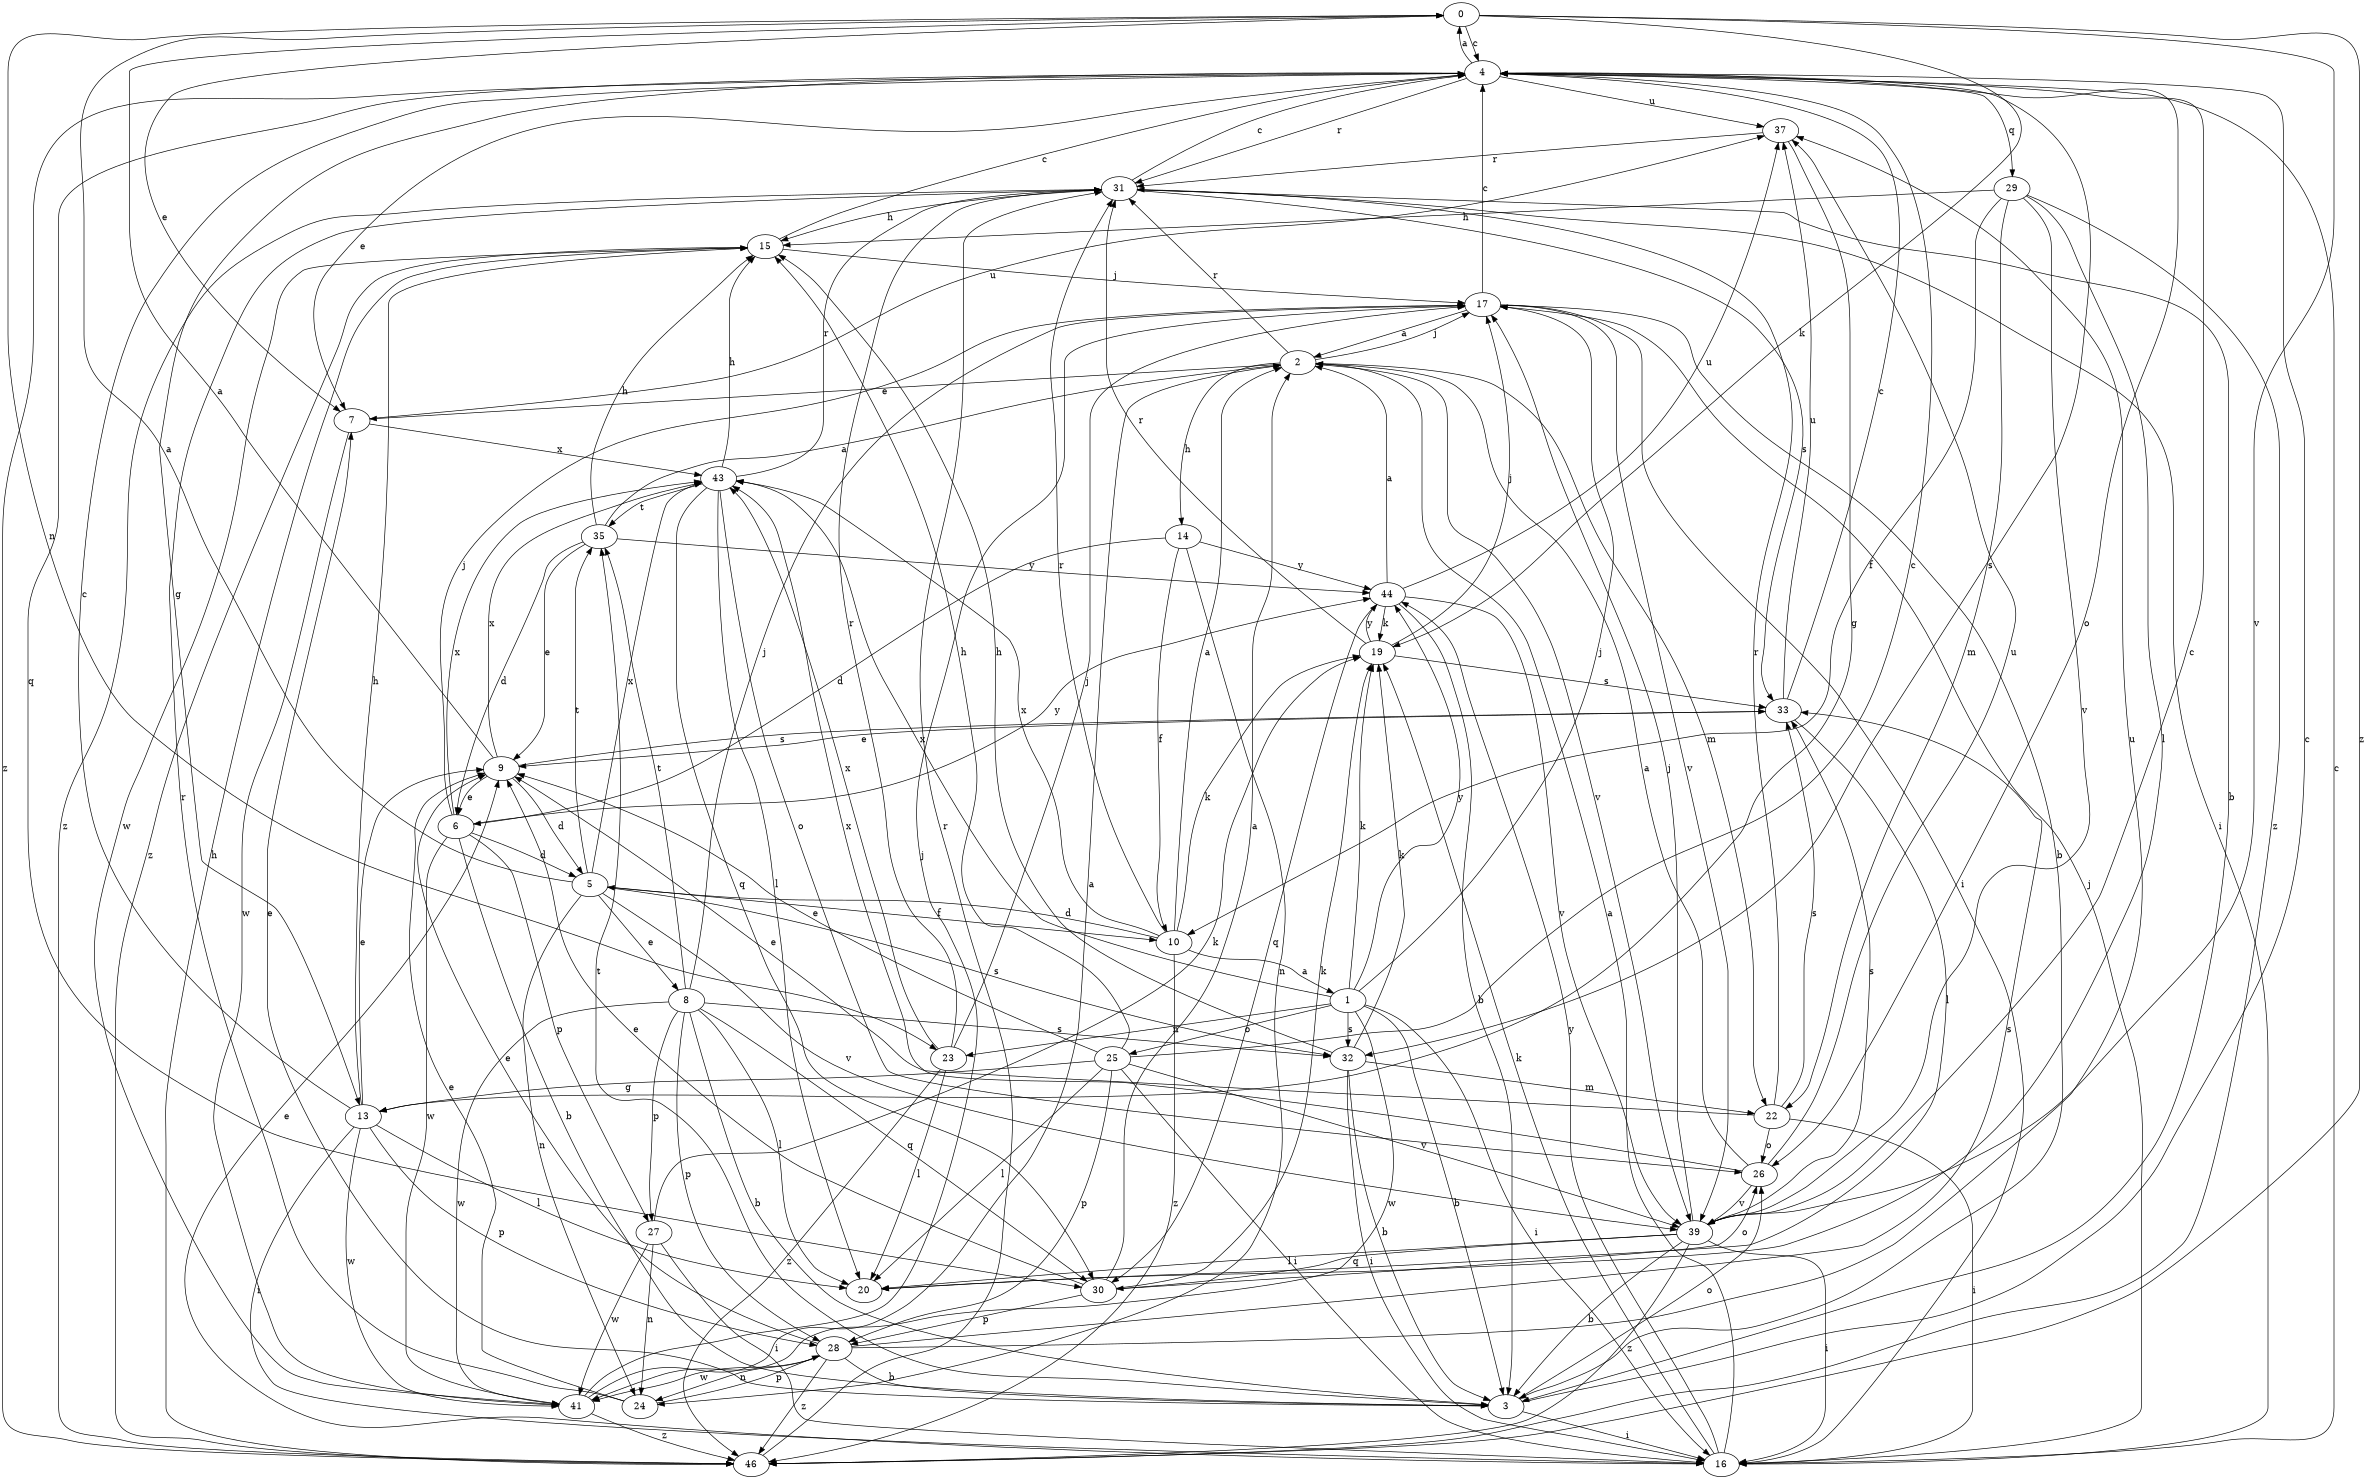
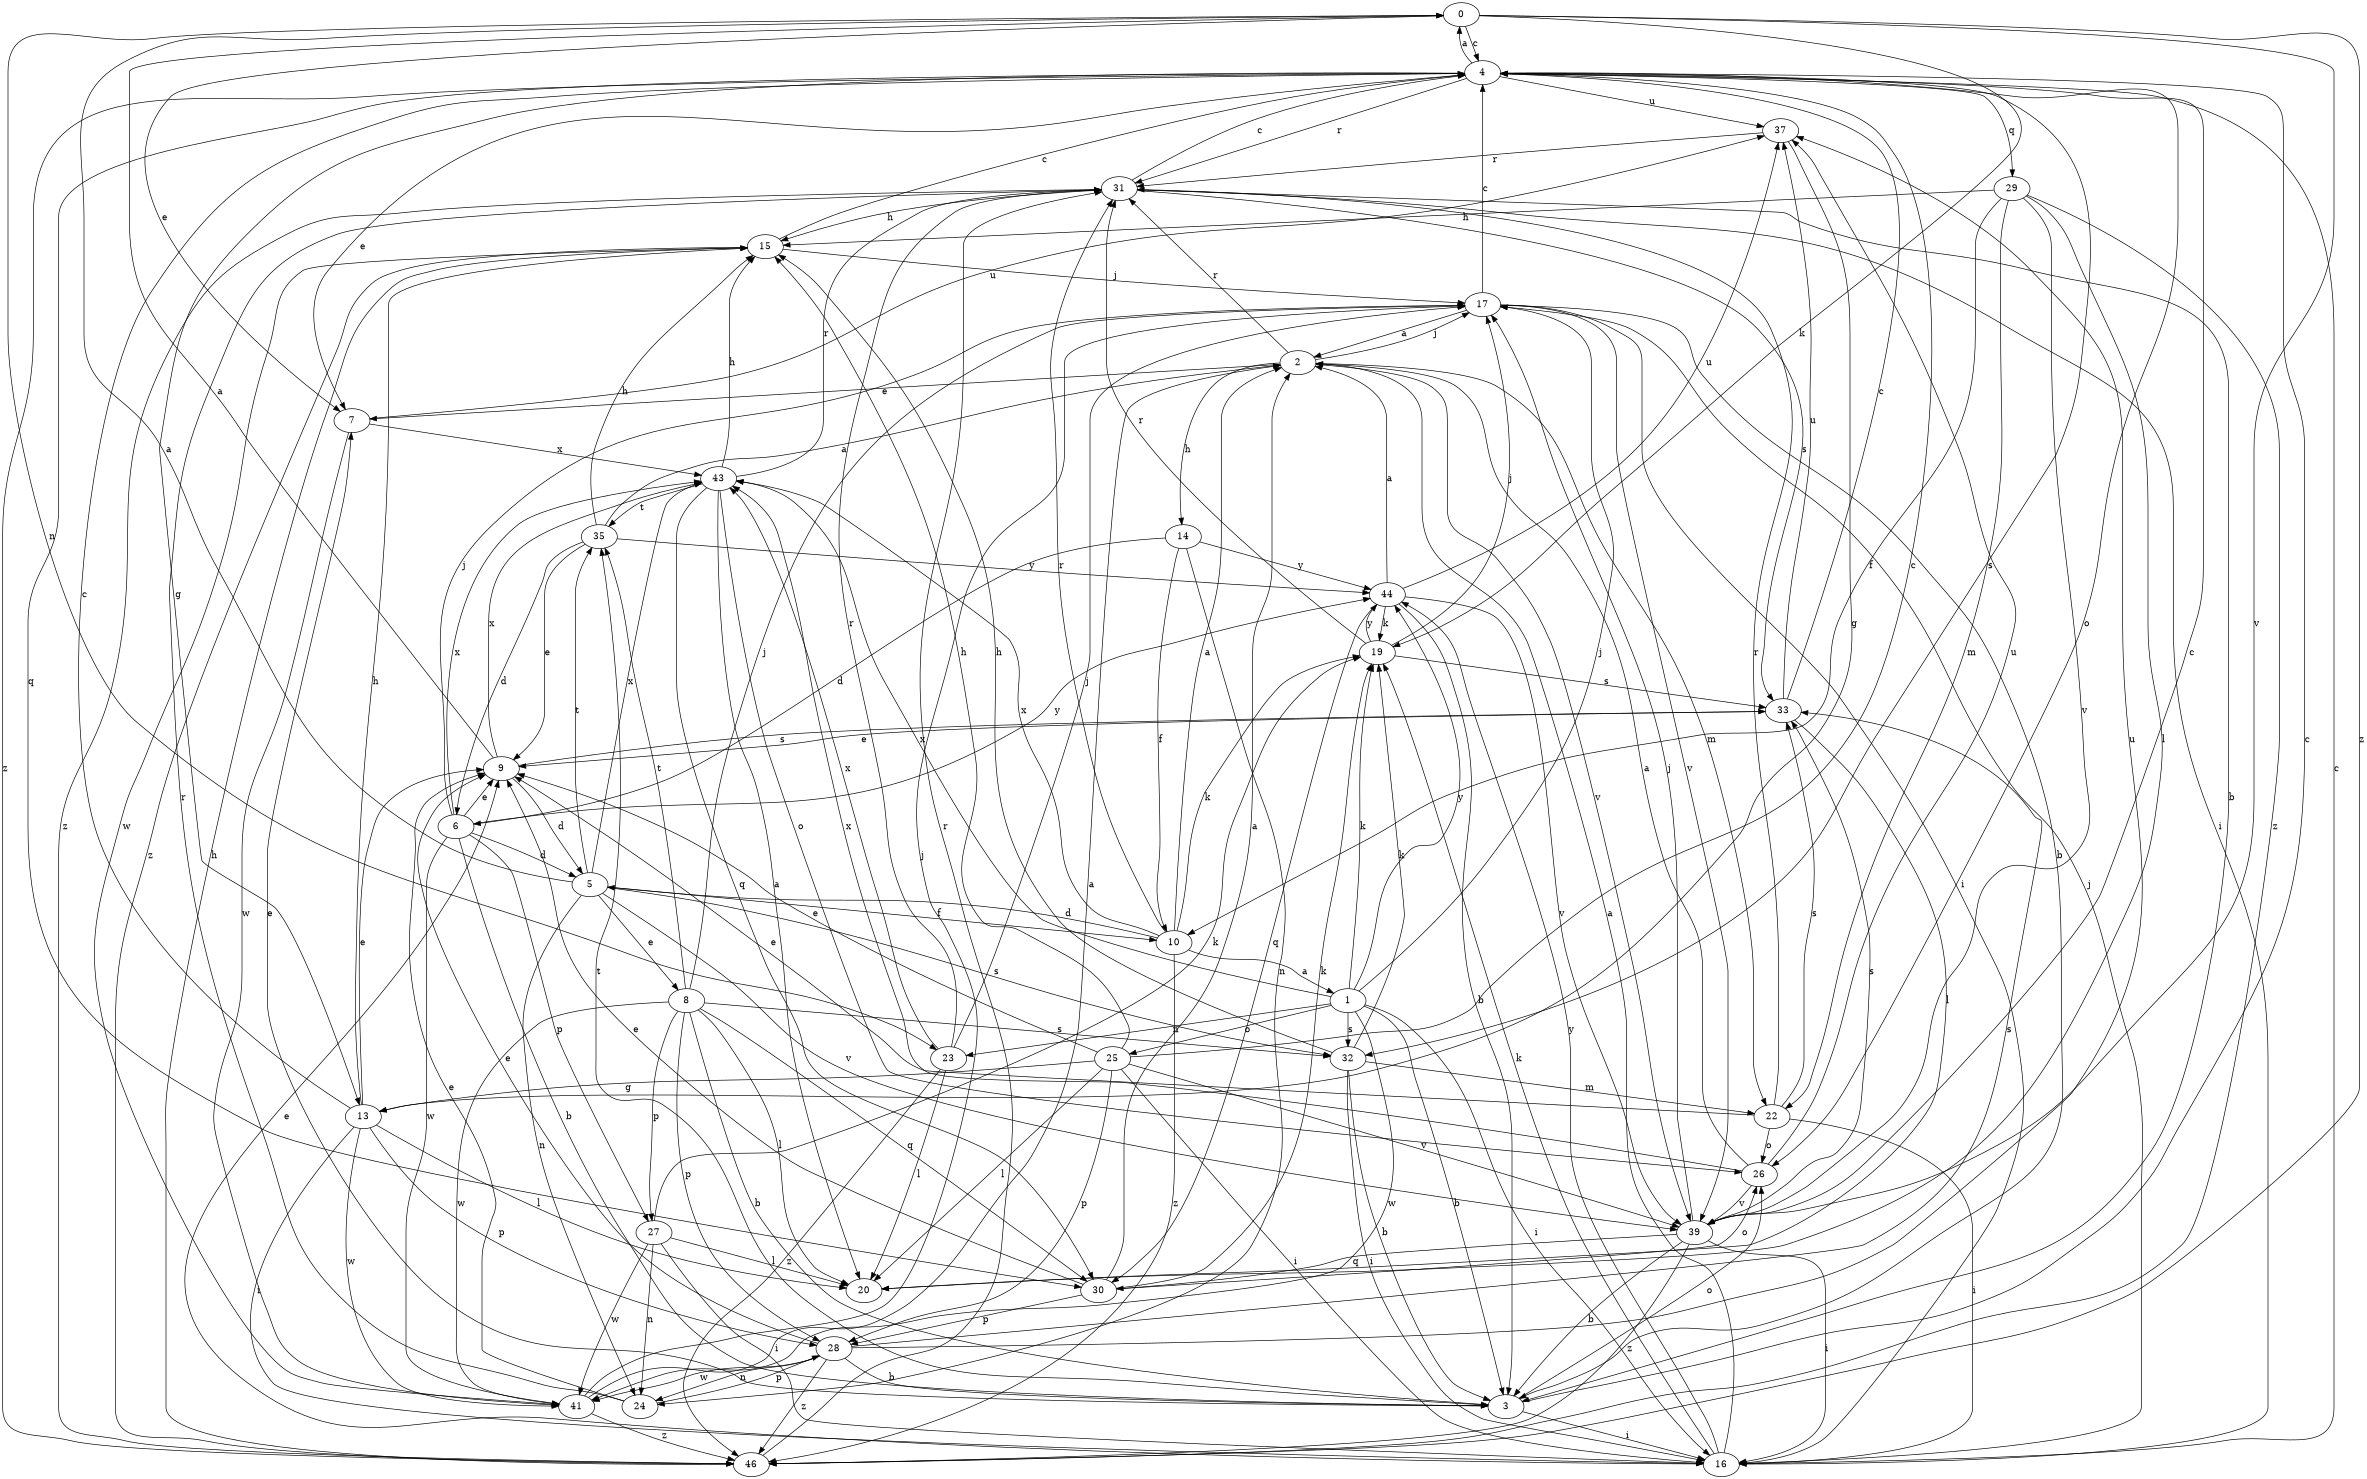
(470, 789) -> (477, 800)
(777, 885) -> (777, 885)
(1302, 1256) -> (756, 1261)
